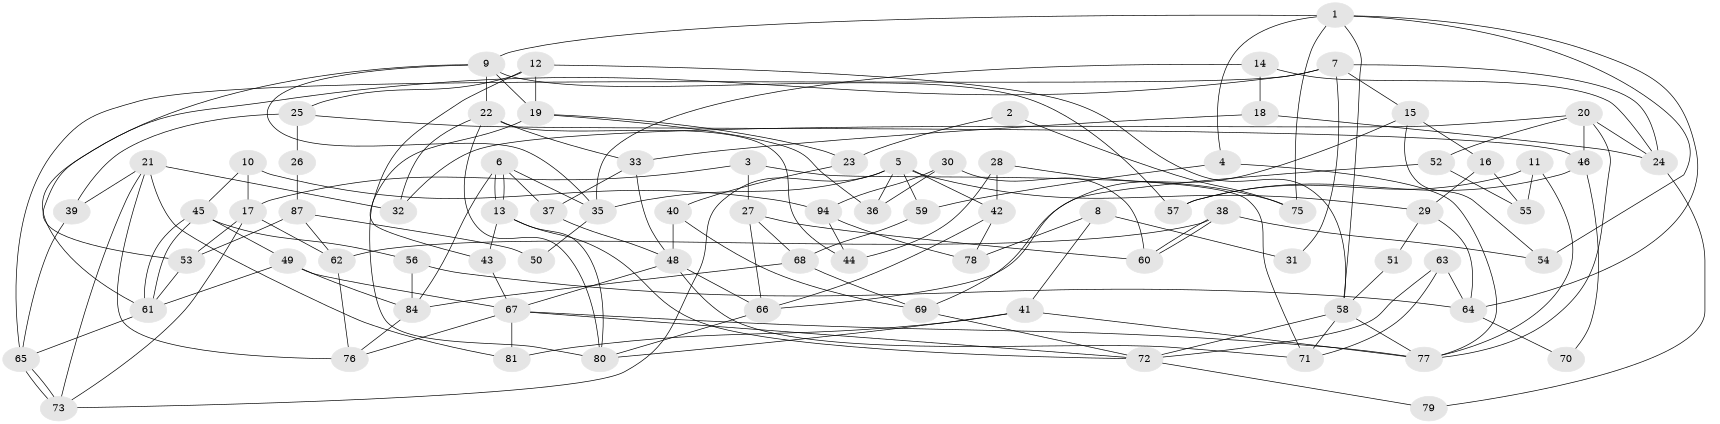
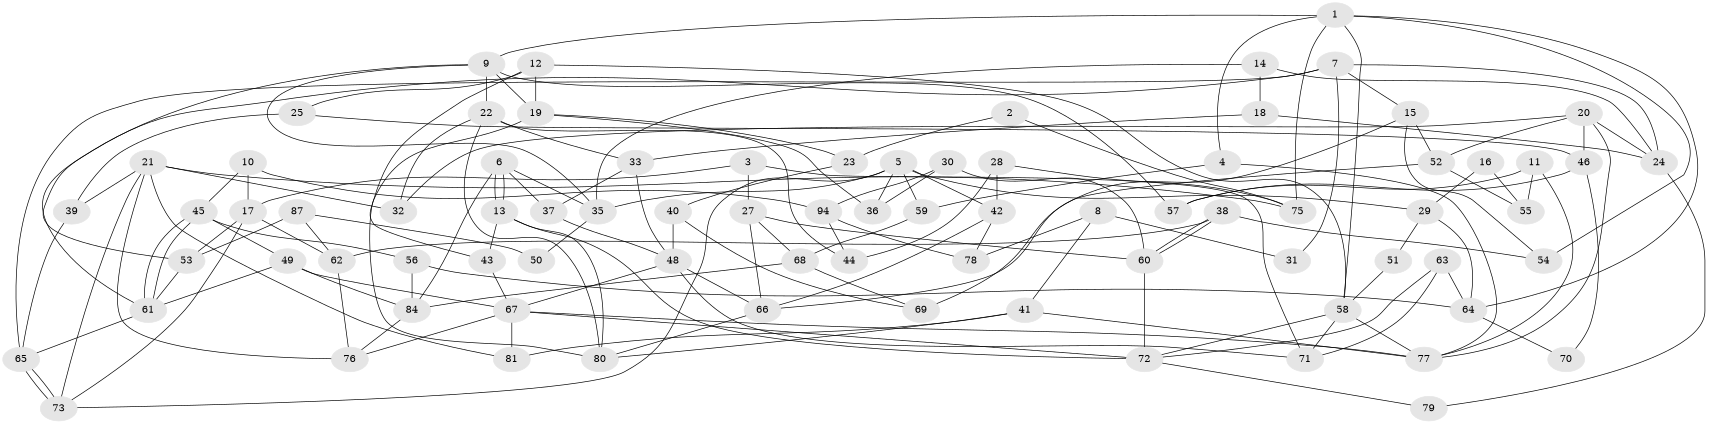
(1459, 145) -> (1421, 134)
(297, 163) -> none
none -> (724, 182)
(1038, 336) -> (1145, 310)
